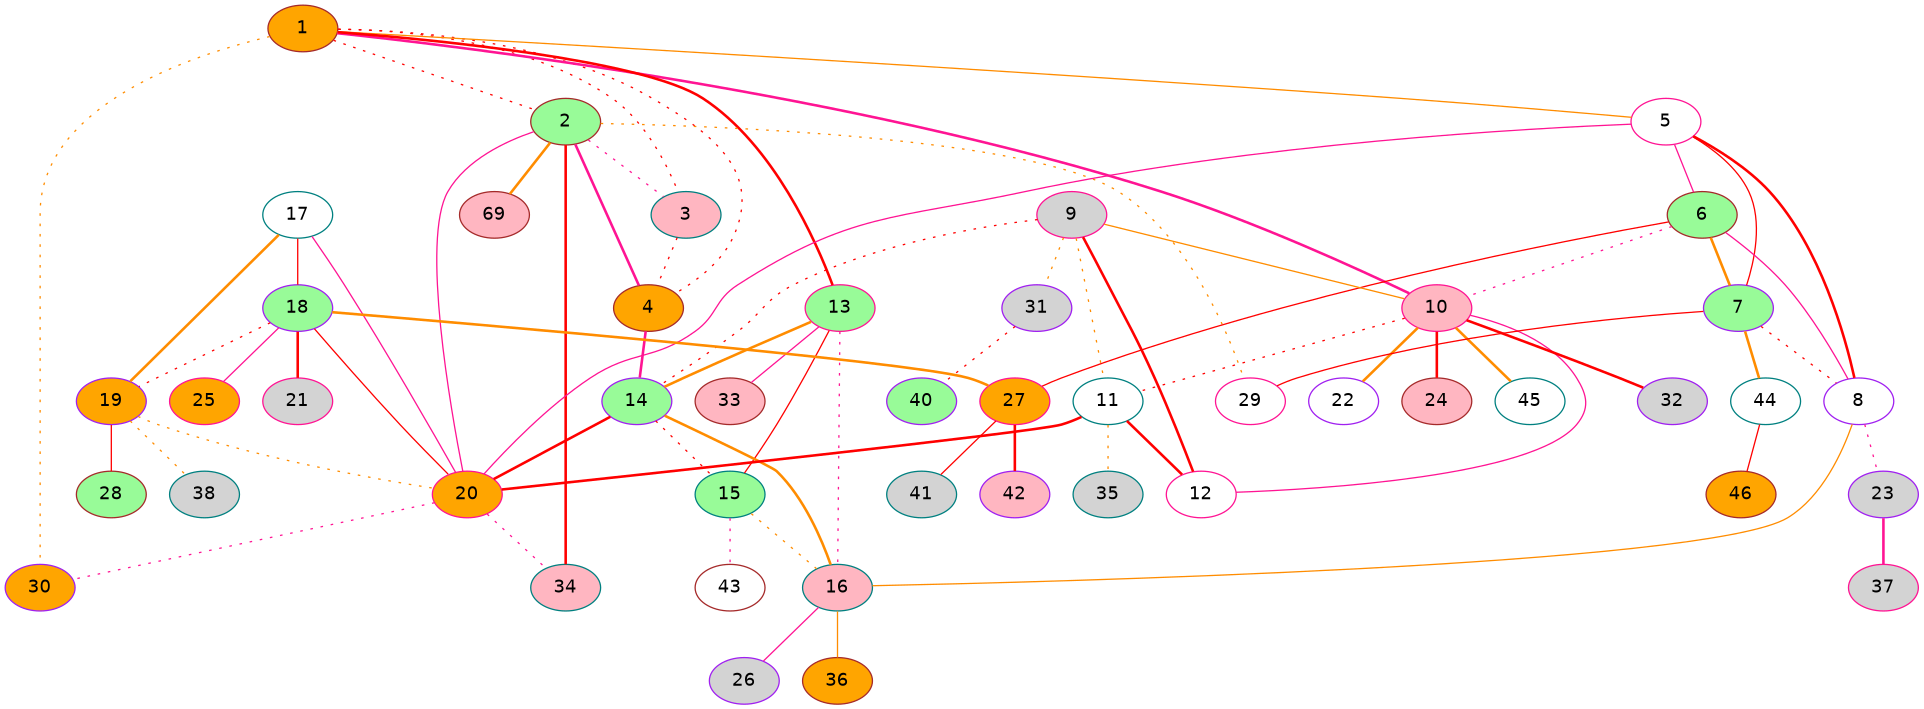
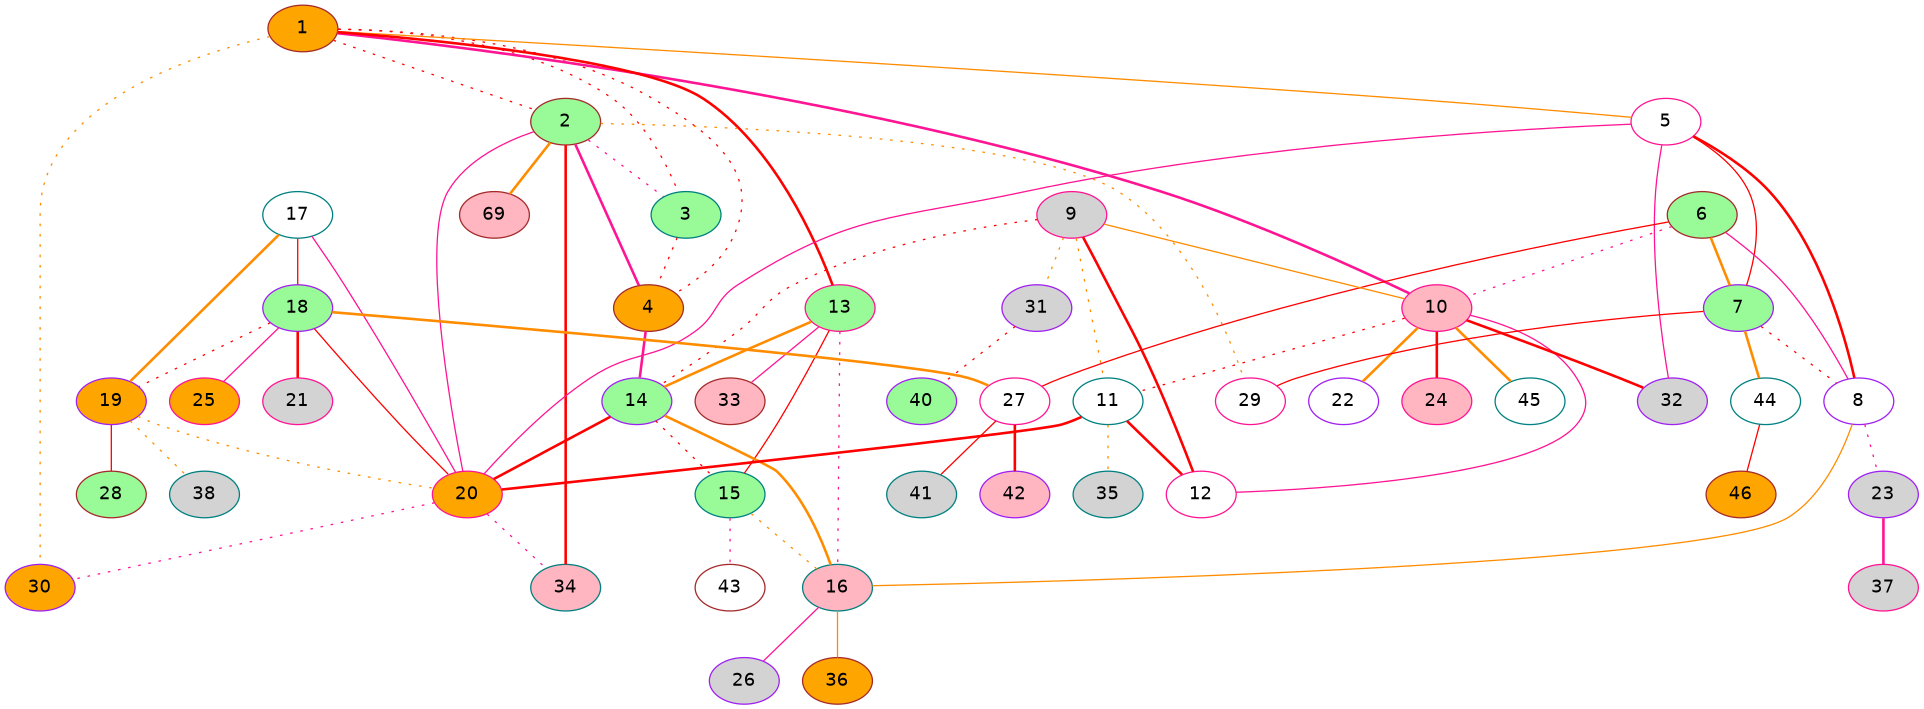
(1684, 168) -> (1655, 262)
(686, 215) -> (686, 215)
(1015, 401) -> (1015, 401)
(1437, 401) -> (1437, 401)
